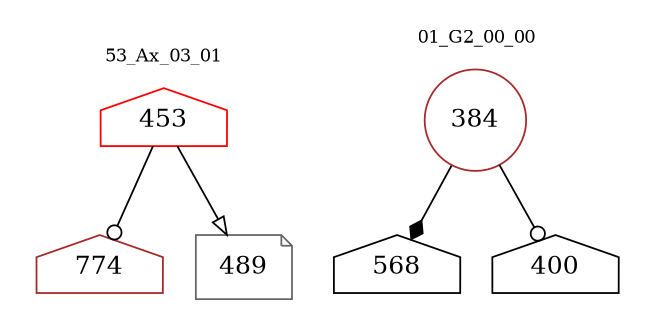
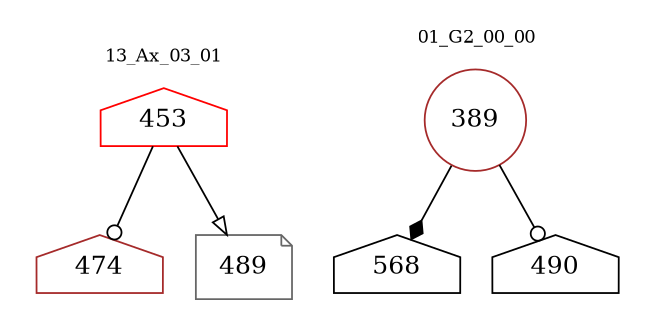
(164, 57) -> (164, 57)
(475, 120) -> (475, 120)
(100, 267) -> (100, 267)
(556, 267) -> (556, 267)
